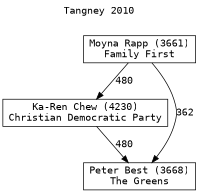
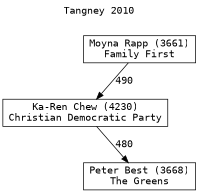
(124, 81) -> (124, 81)
(176, 109) -> none
